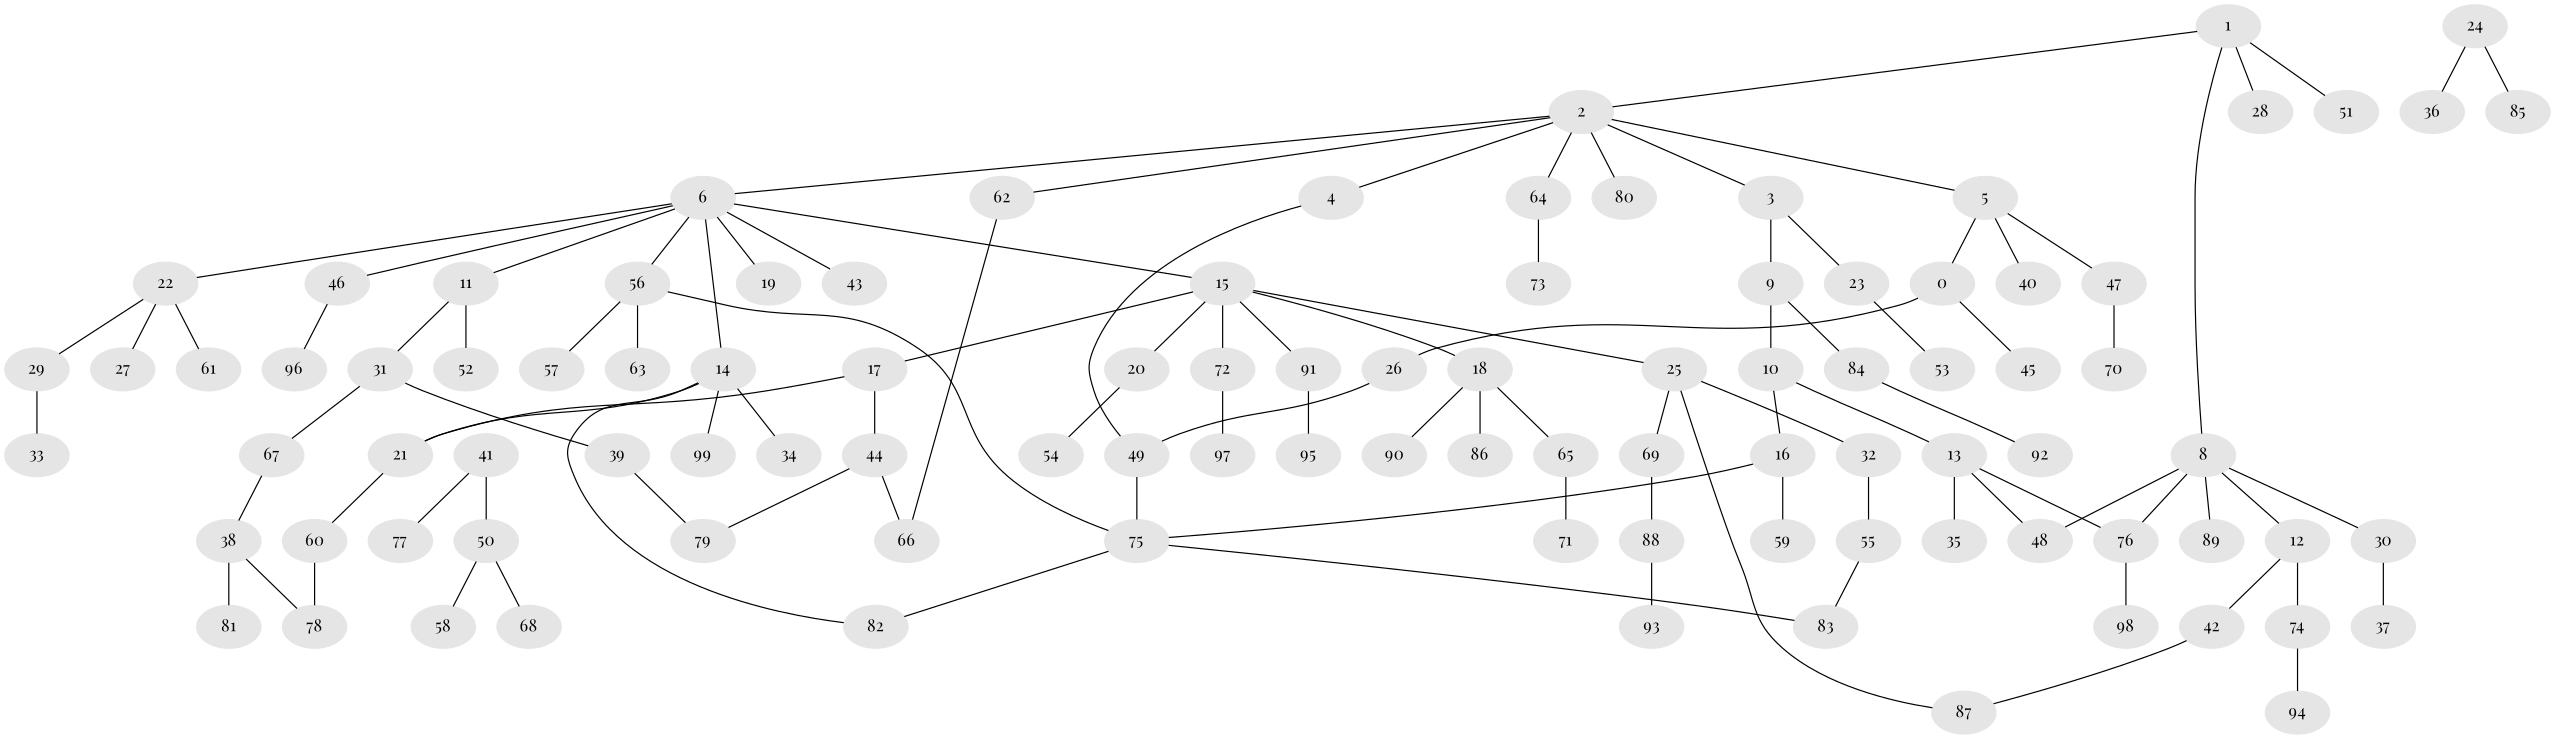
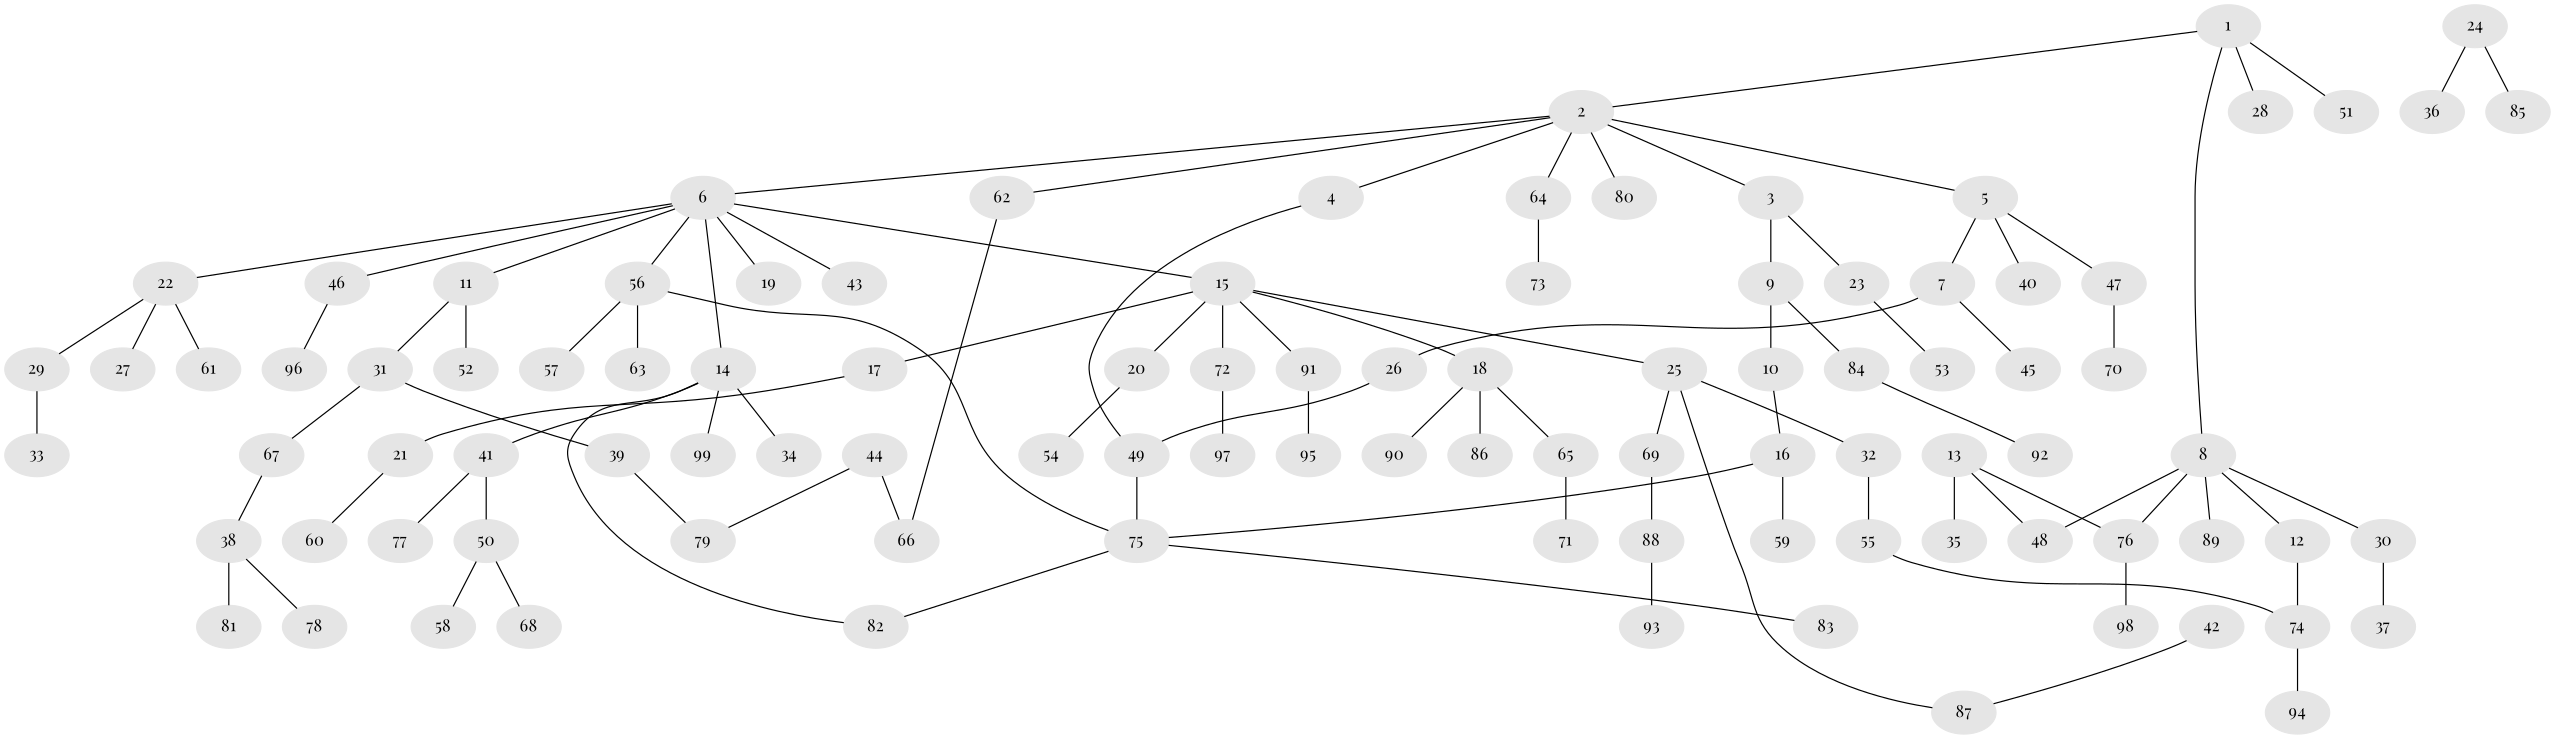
(1942, 284) -> (1942, 284)
(562, 412) -> (572, 422)
(875, 412) -> none
(1863, 412) -> none
(315, 584) -> none
(1847, 584) -> (2083, 584)
(2255, 584) -> none
